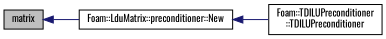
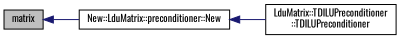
(156, 20) -> (154, 20)
(325, 20) -> (331, 20)
